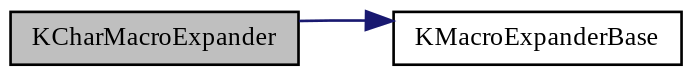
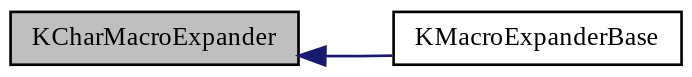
(332, 21) -> (359, 56)
